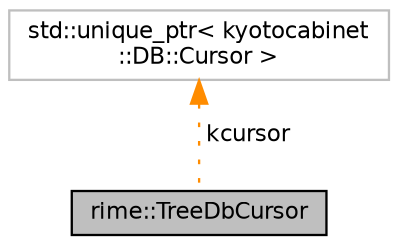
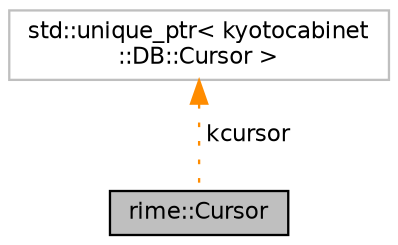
(199, 213) -> (199, 213)
